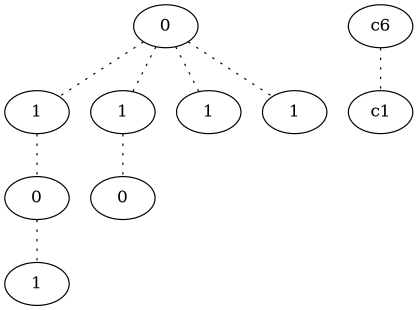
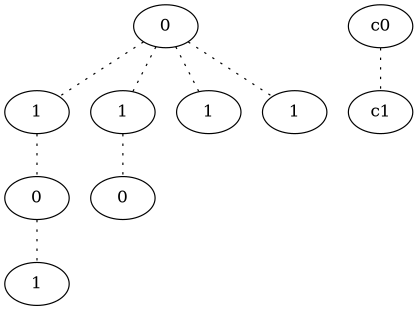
(381, 26) -> (381, 26)
